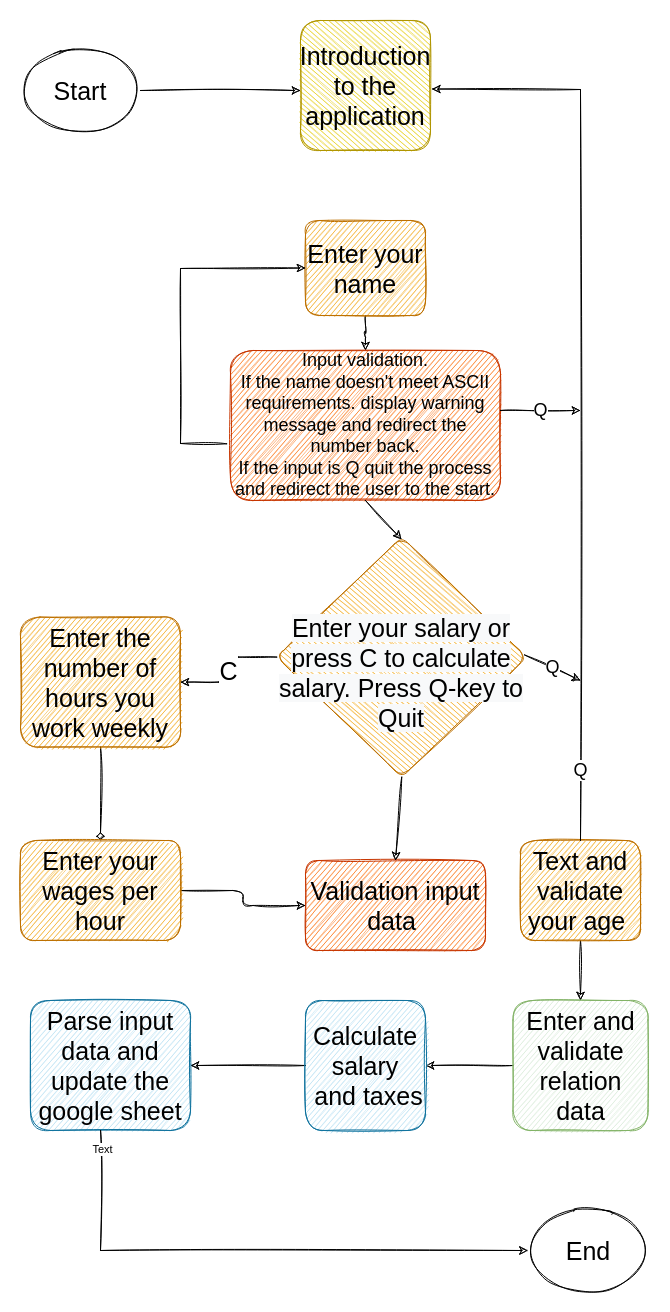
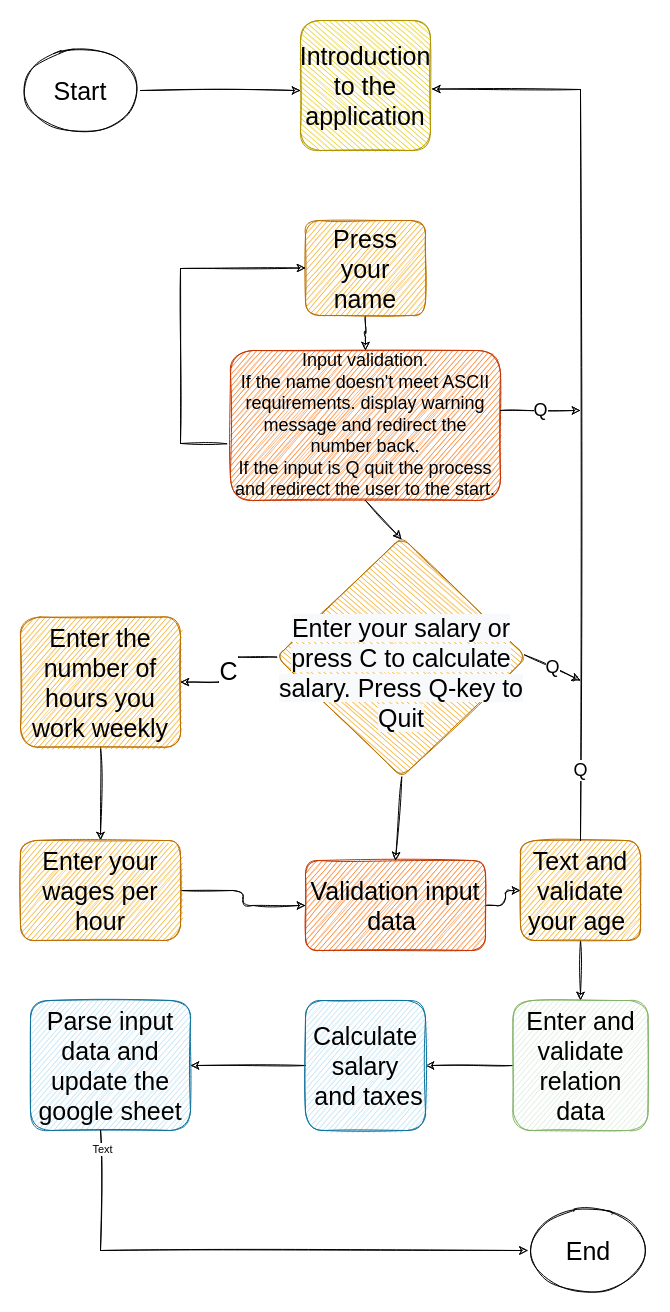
(366, 269) -> (366, 269)
(101, 831) -> (101, 832)
none -> (505, 901)
